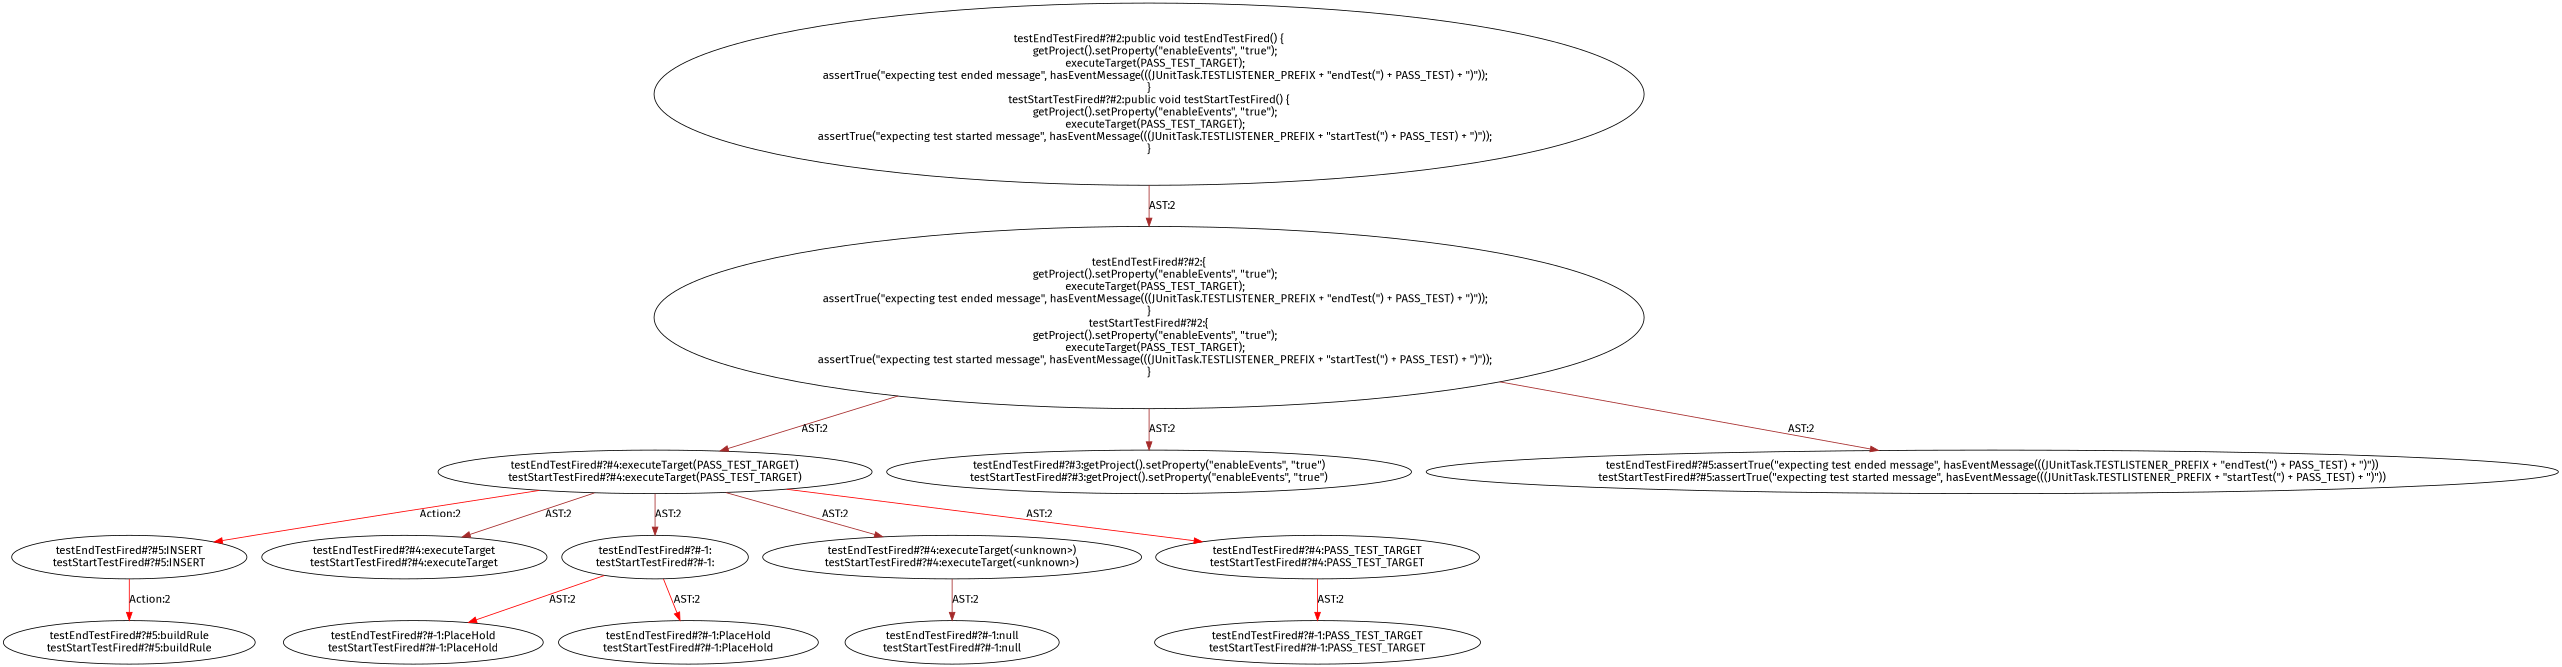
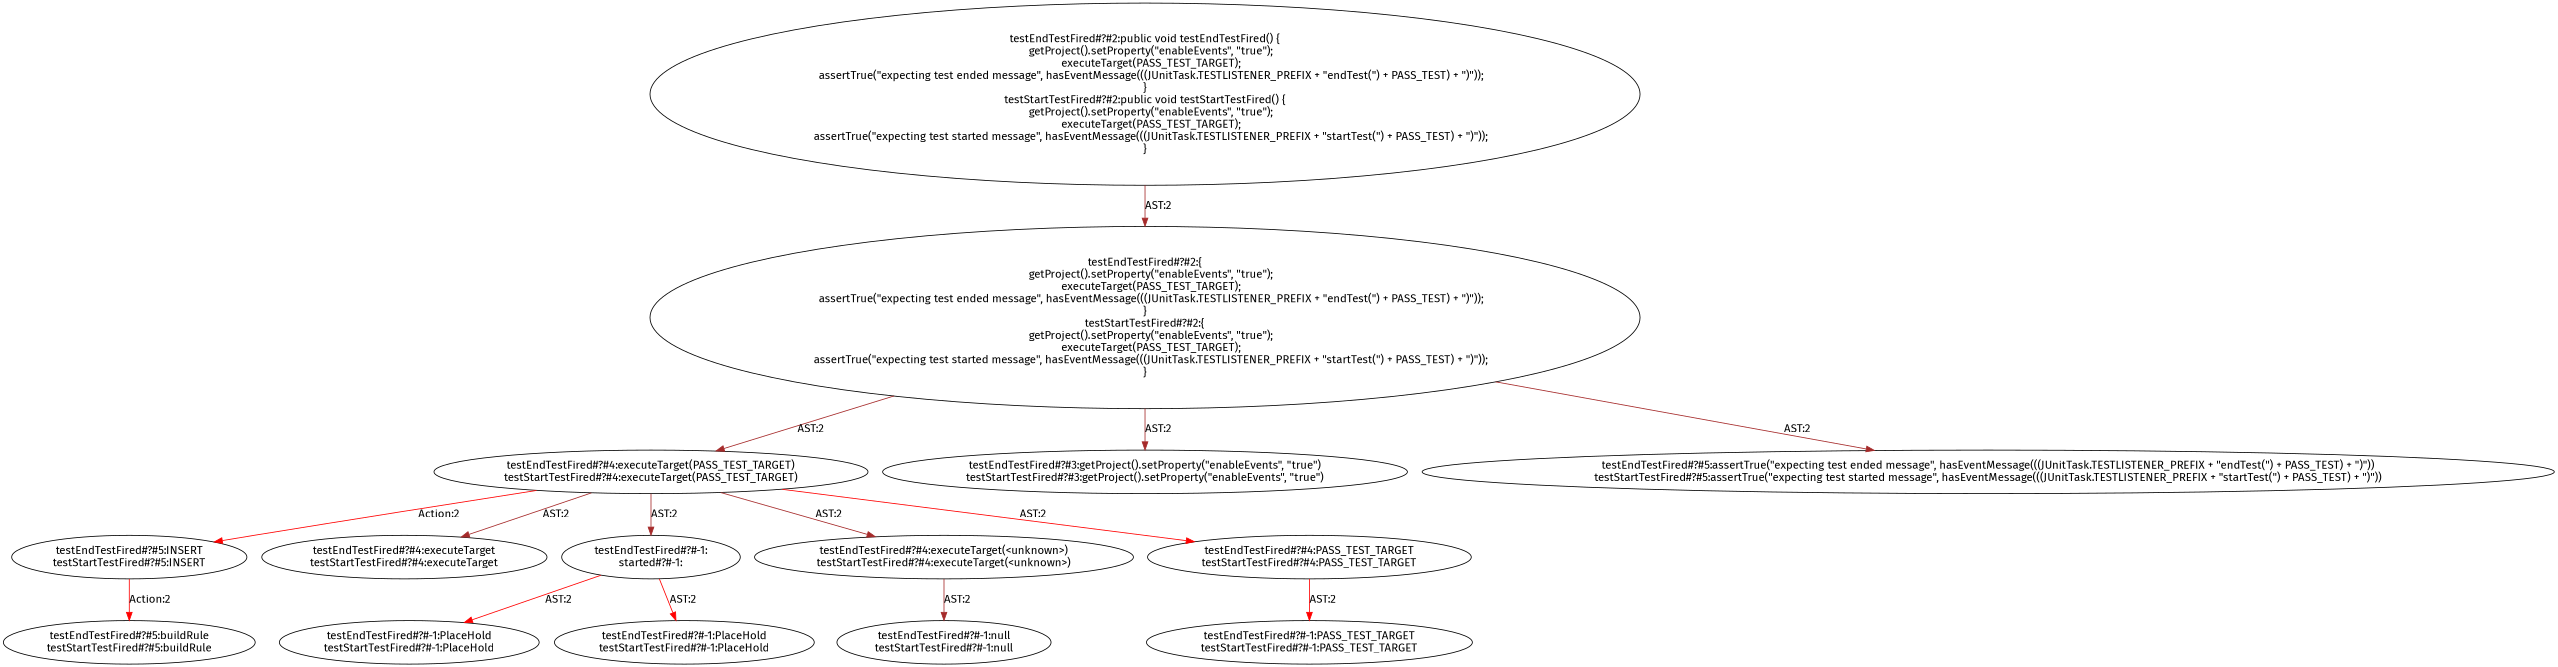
(655, 557) -> (651, 557)
